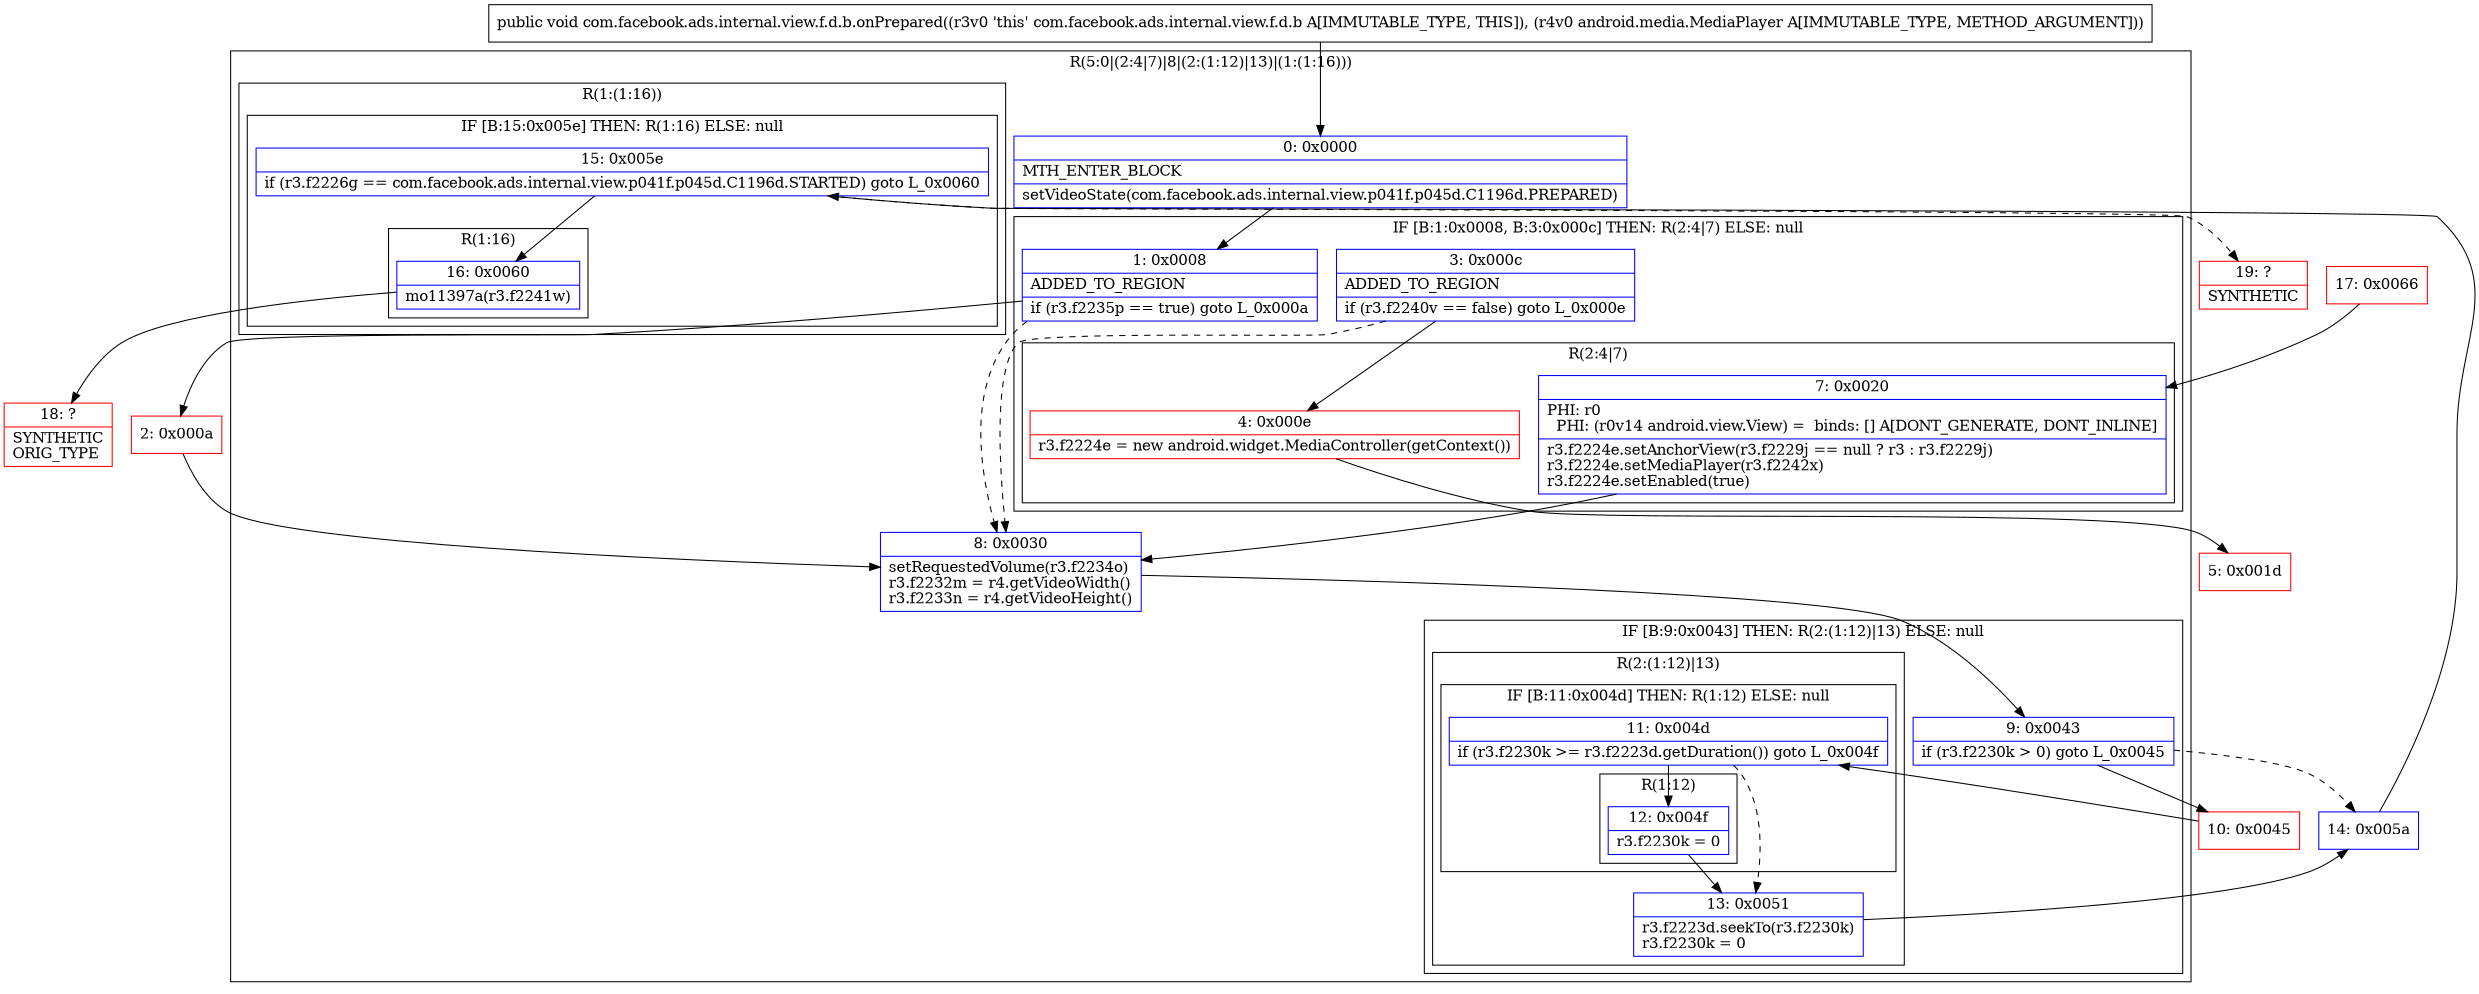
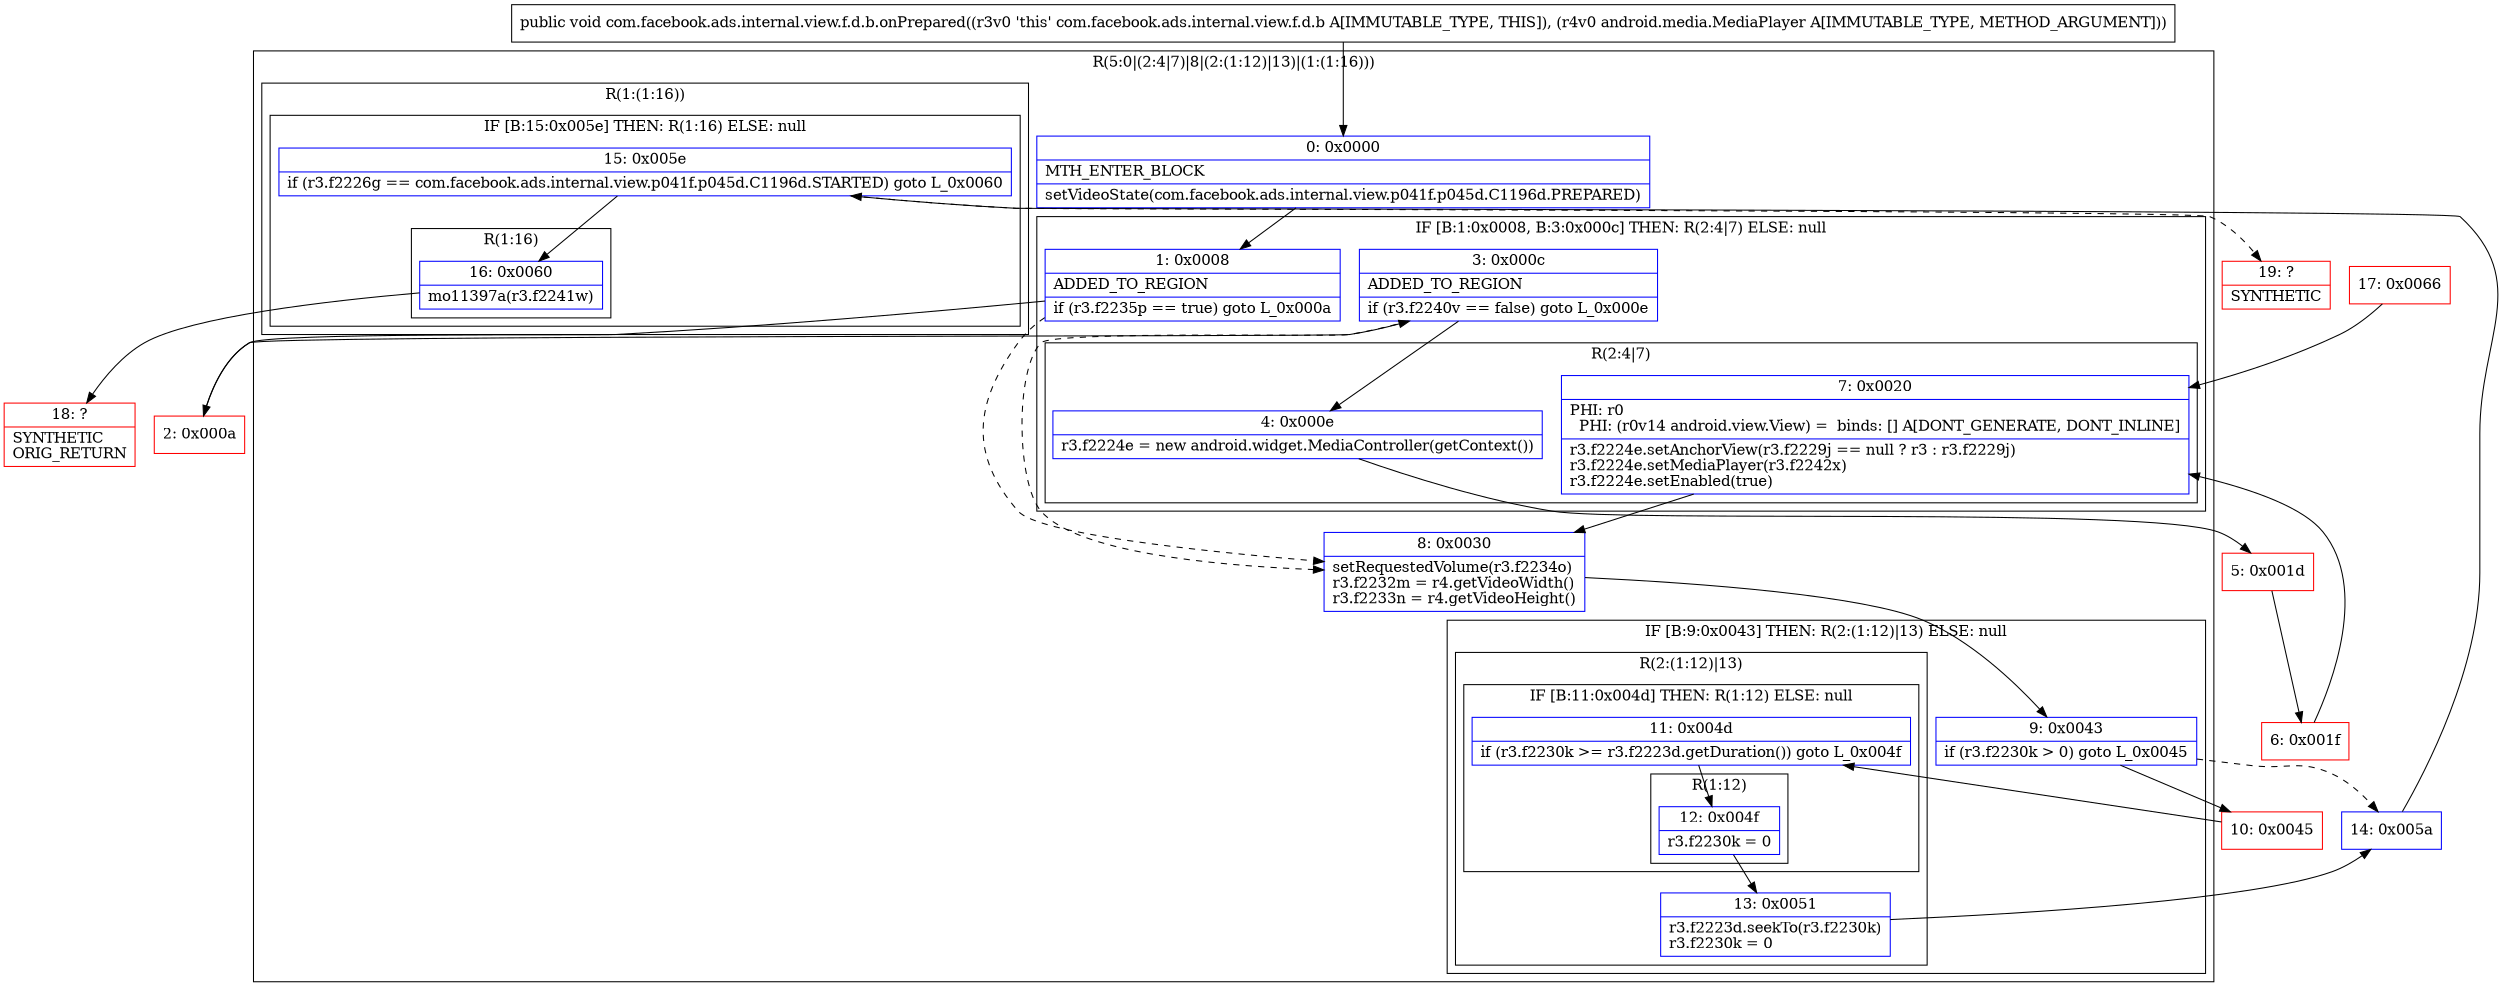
(1275, 435) -> (1298, 435)
(56, 454) -> (70, 454)
(510, 550) -> (781, 337)
none -> (2305, 741)
(1758, 821) -> none
